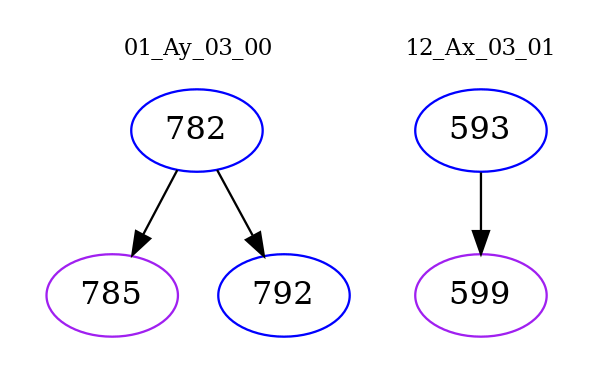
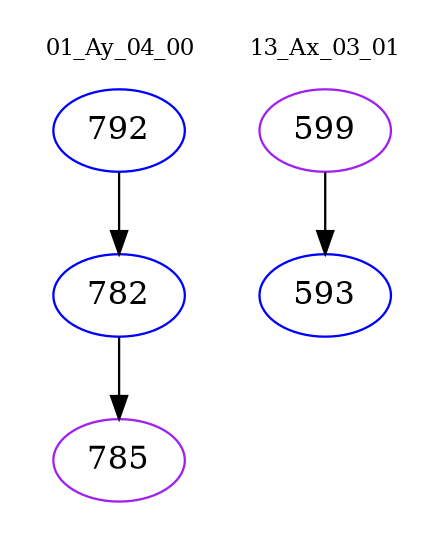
(198, 49) -> (120, 49)
(481, 49) -> (325, 49)
(481, 202) -> (325, 202)
(235, 203) -> (119, 202)
